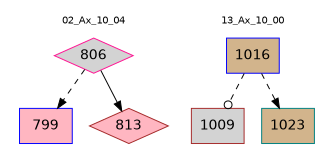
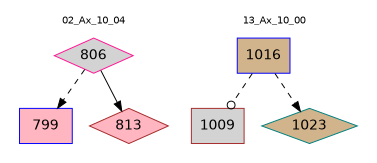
(288, 126) -> (310, 126)
